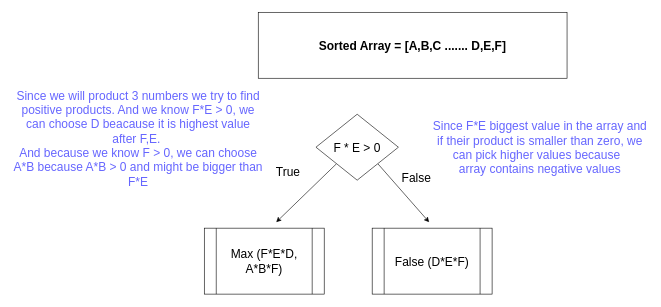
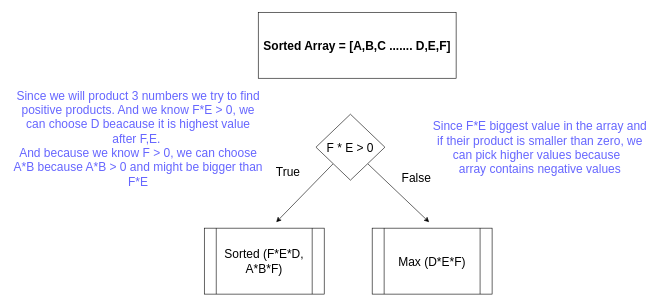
(413, 45) -> (357, 45)
(357, 147) -> (351, 147)
(264, 261) -> (264, 261)
(432, 261) -> (432, 261)
